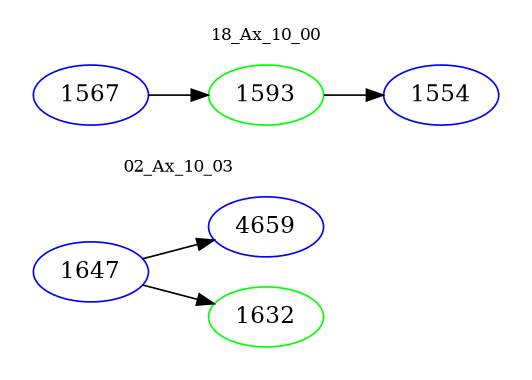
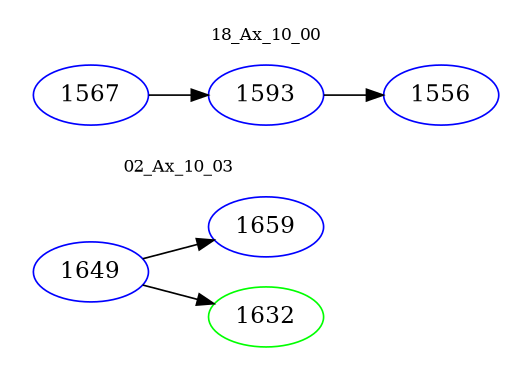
(266, 95) -> (266, 95)
(441, 95) -> (441, 95)
(266, 227) -> (266, 227)
(91, 272) -> (91, 272)
